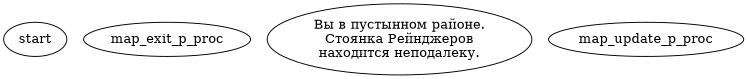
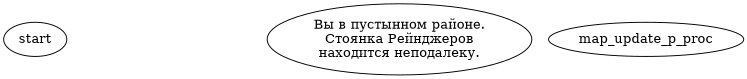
(167, 39) -> none
